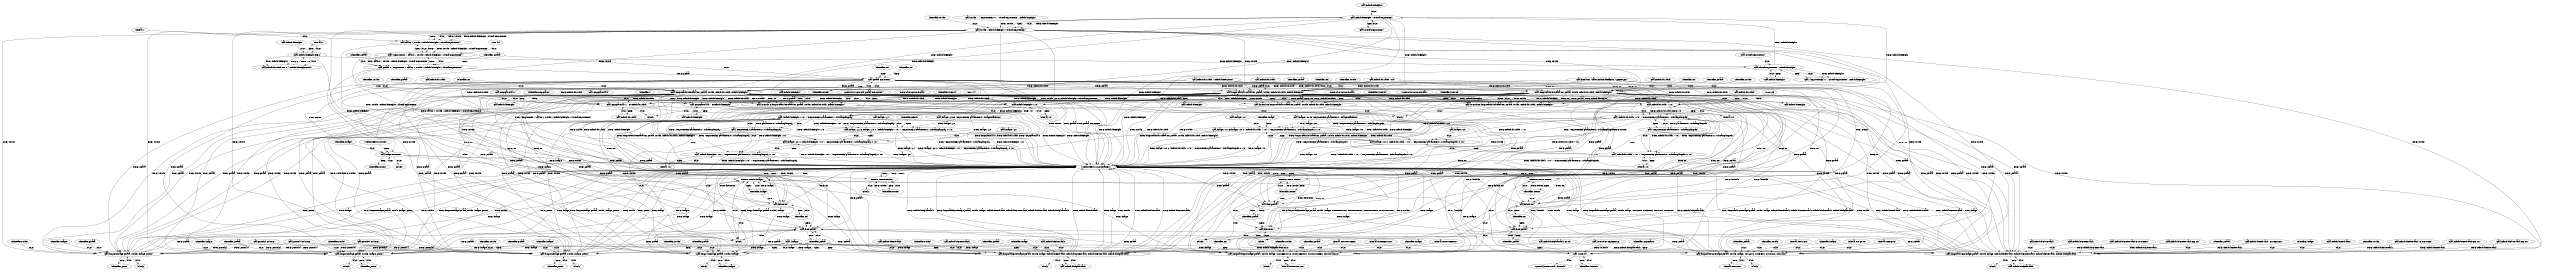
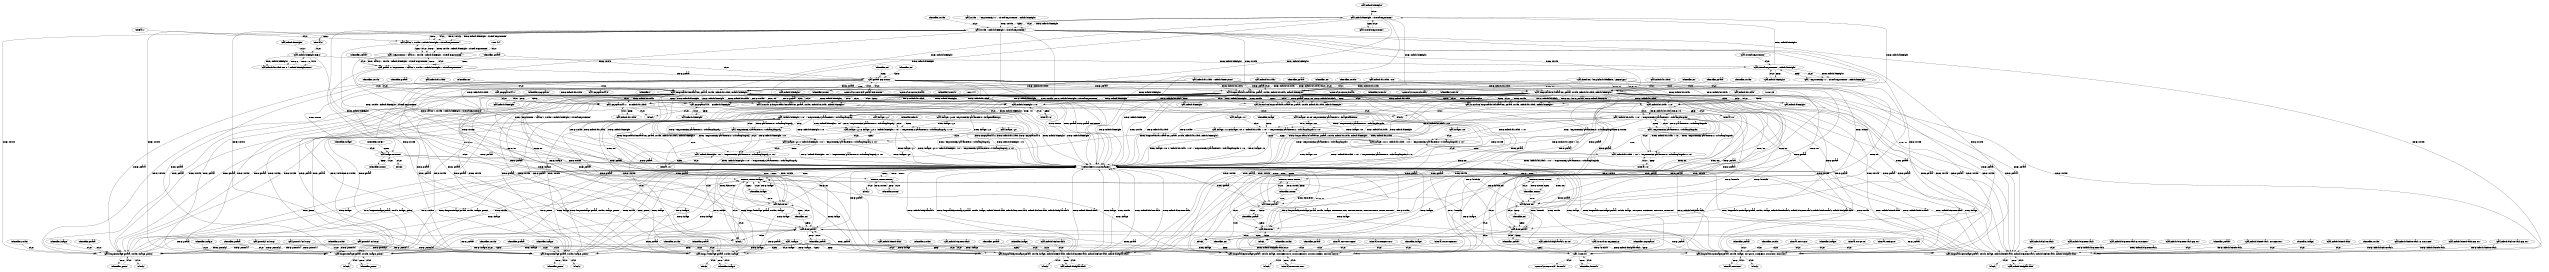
(309, 48) -> (642, 31)
(1602, 80) -> (1602, 80)
(376, 142) -> (376, 142)
